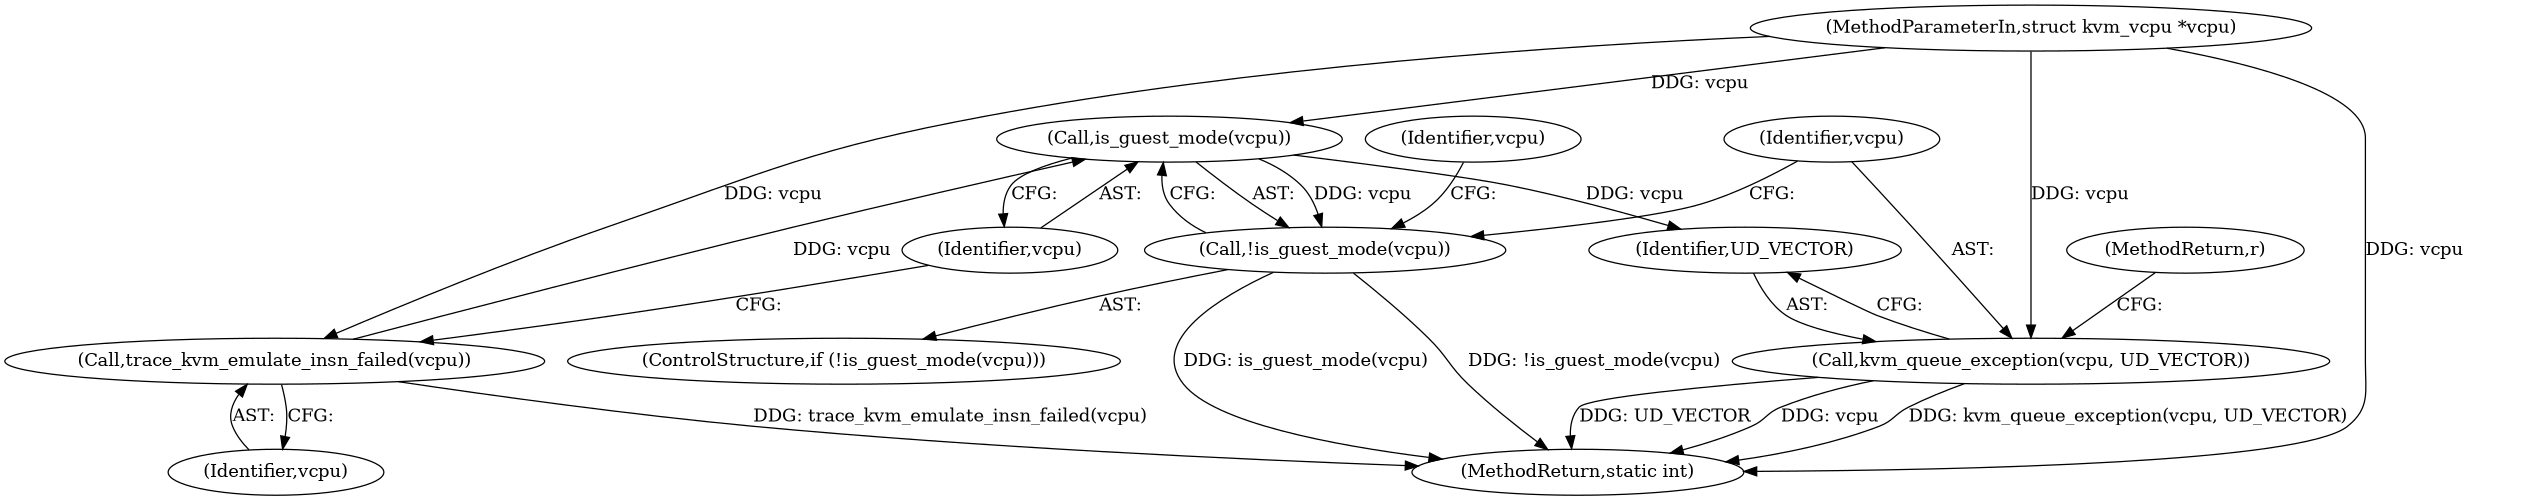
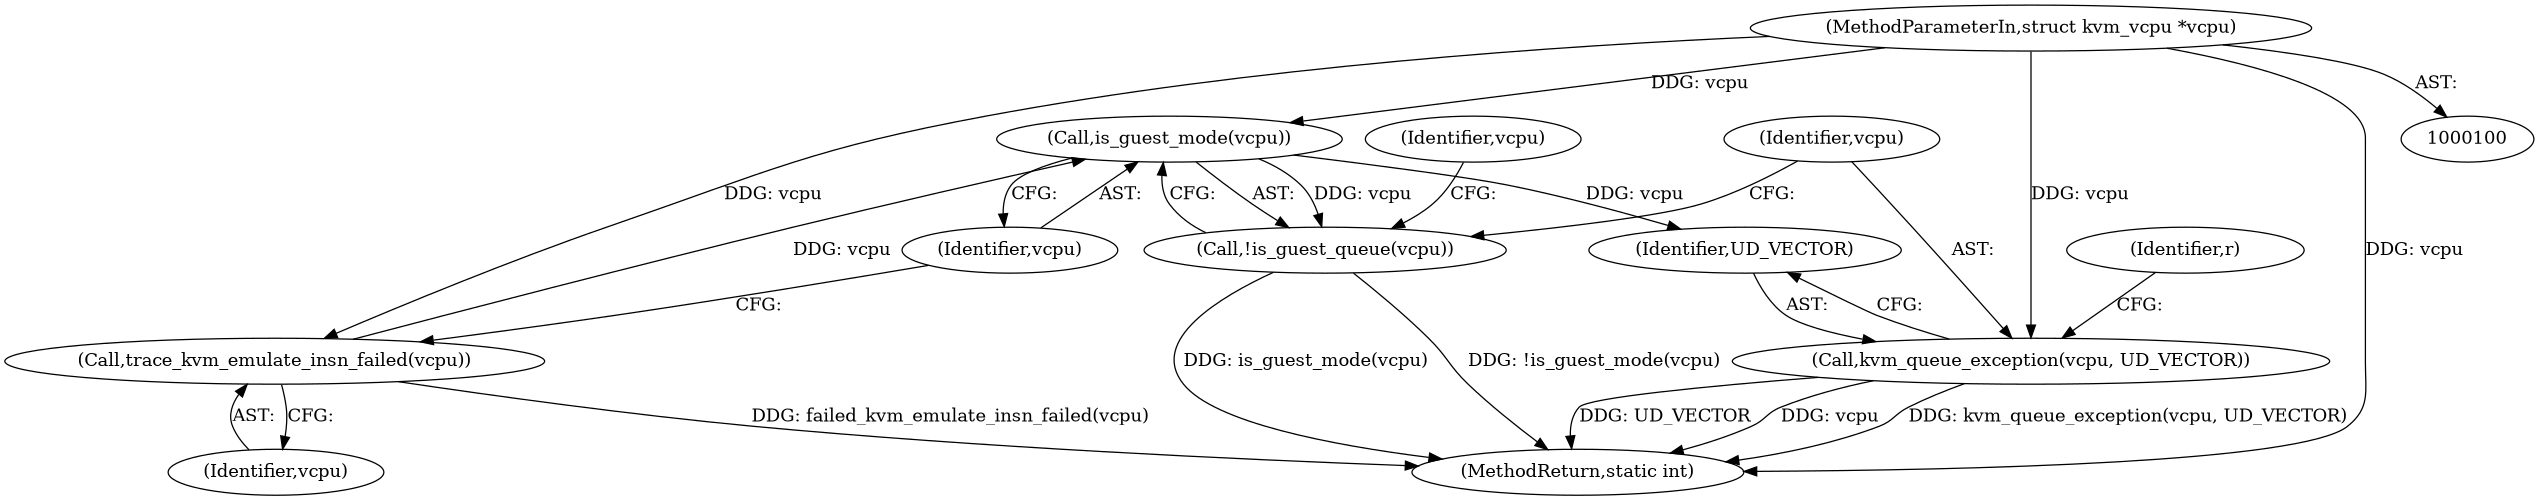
none -> (2468, 139)
(1325, 250) -> (1325, 250)
(2185, 250) -> (2185, 250)
(844, 361) -> none
(951, 417) -> (951, 417)
